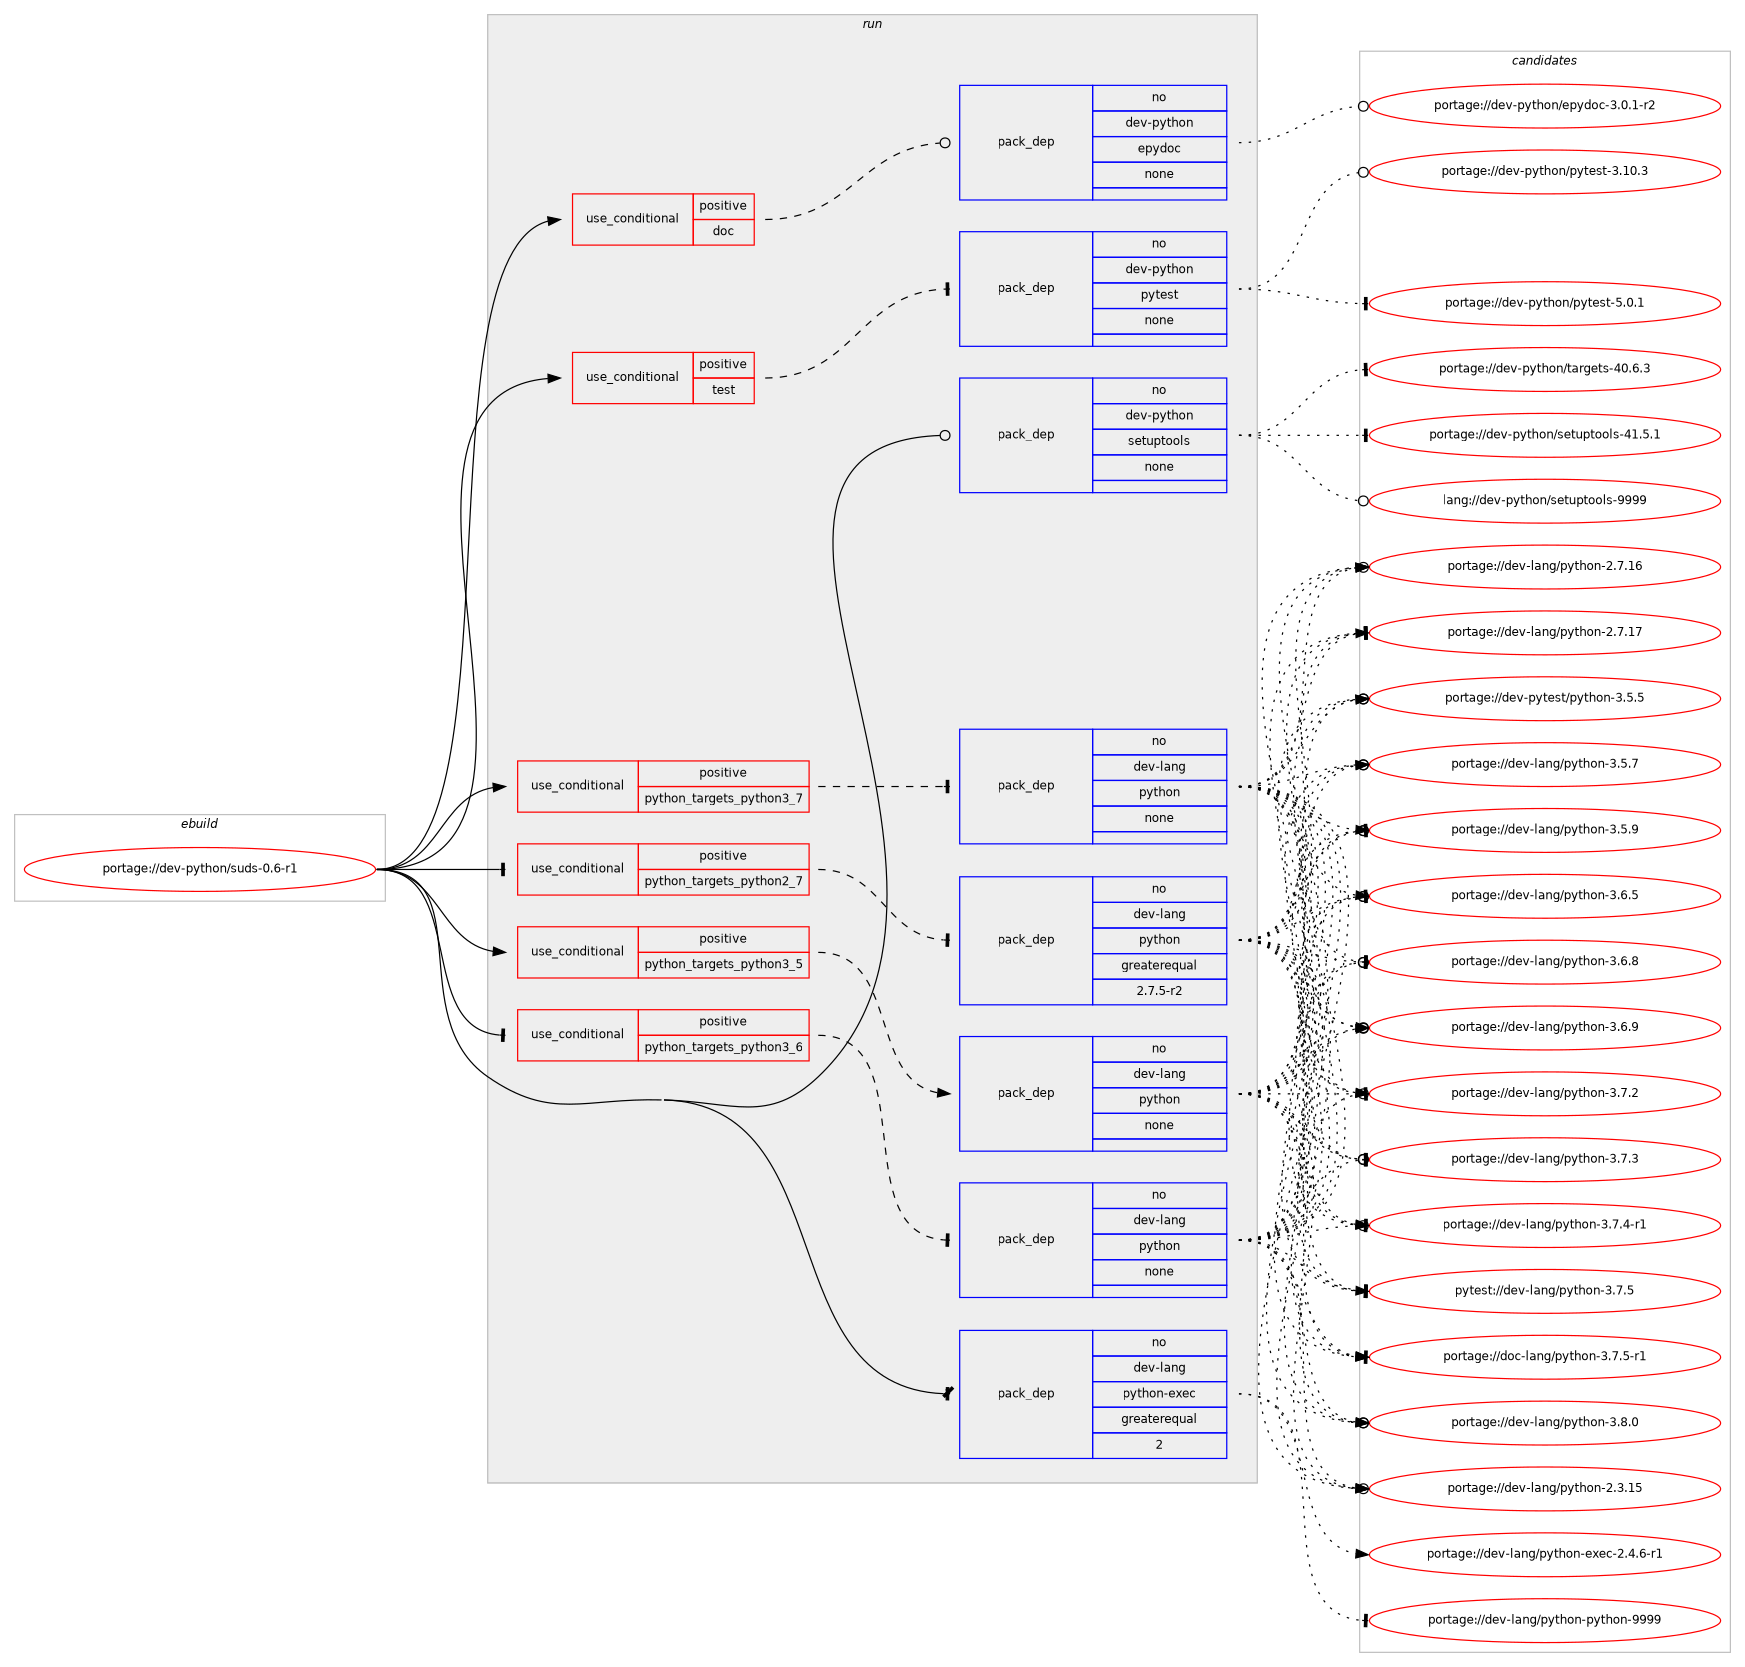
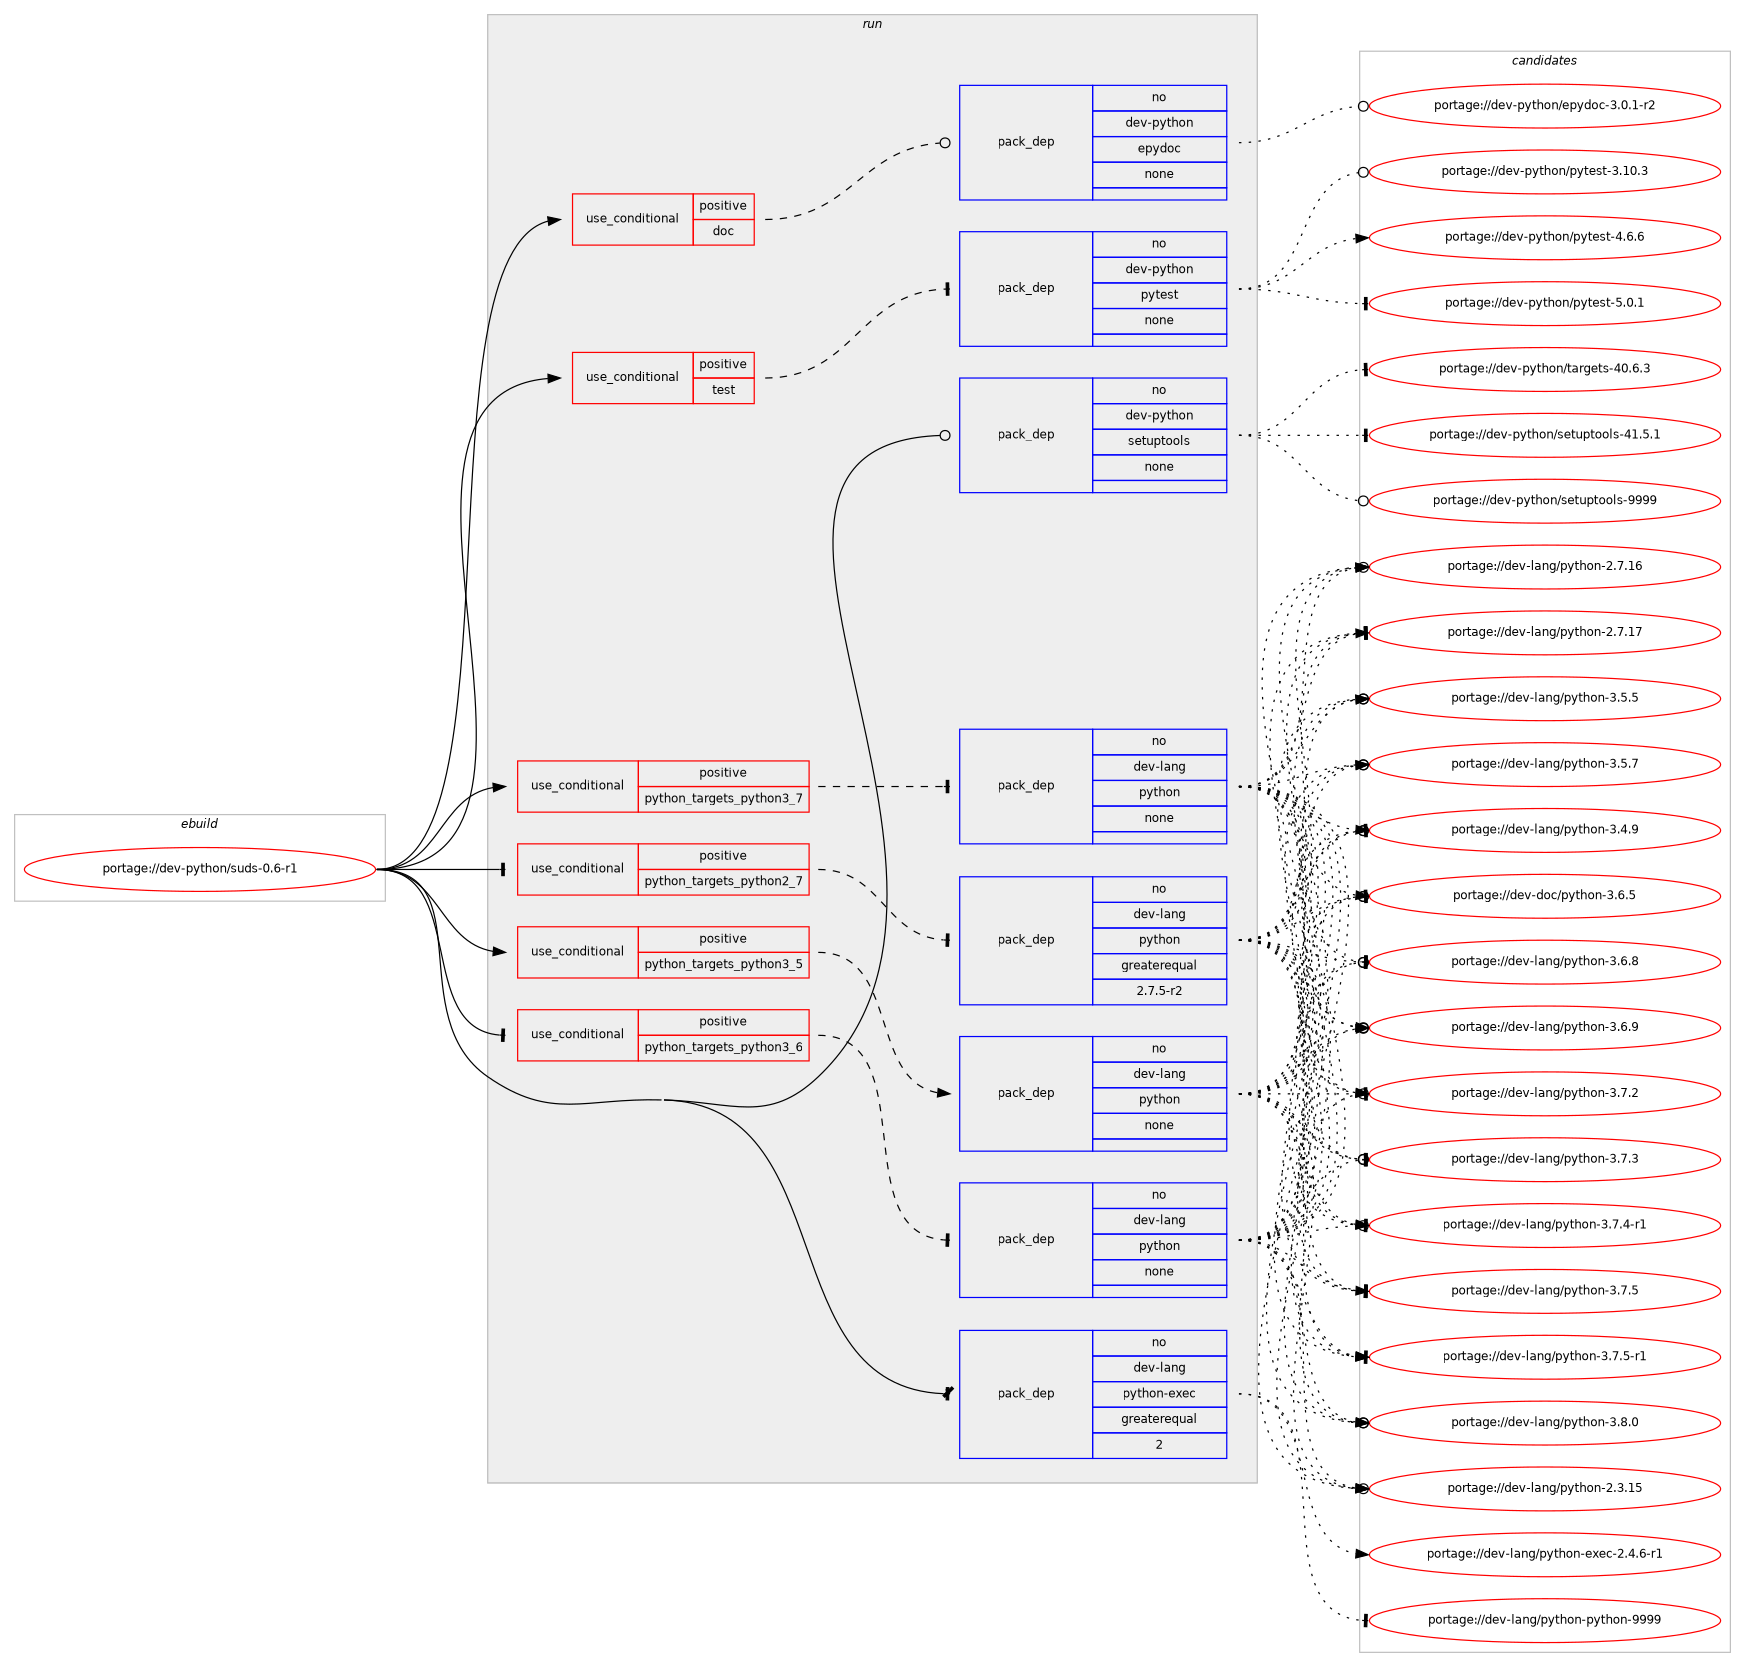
none -> (1545, 238)
(1545, 501) -> (1545, 501)
(1545, 699) -> (1545, 699)
(1545, 830) -> (1545, 830)
(1545, 896) -> (1545, 896)
(1545, 1291) -> (1545, 1291)
(1545, 1357) -> (1545, 1357)
